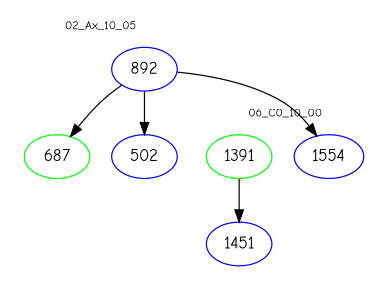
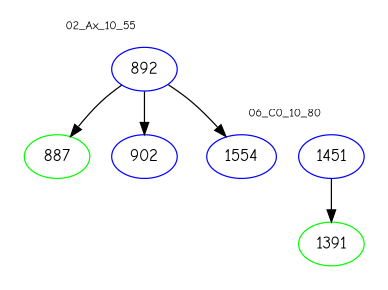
(101, 26) -> (101, 26)
(285, 113) -> (285, 113)
(57, 157) -> (57, 157)
(144, 157) -> (144, 157)
(239, 194) -> (331, 194)
